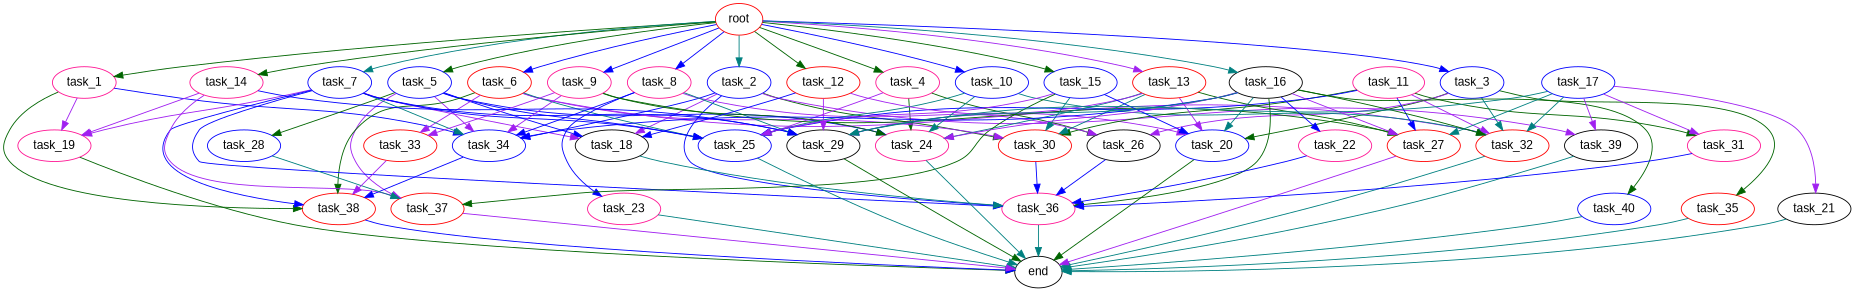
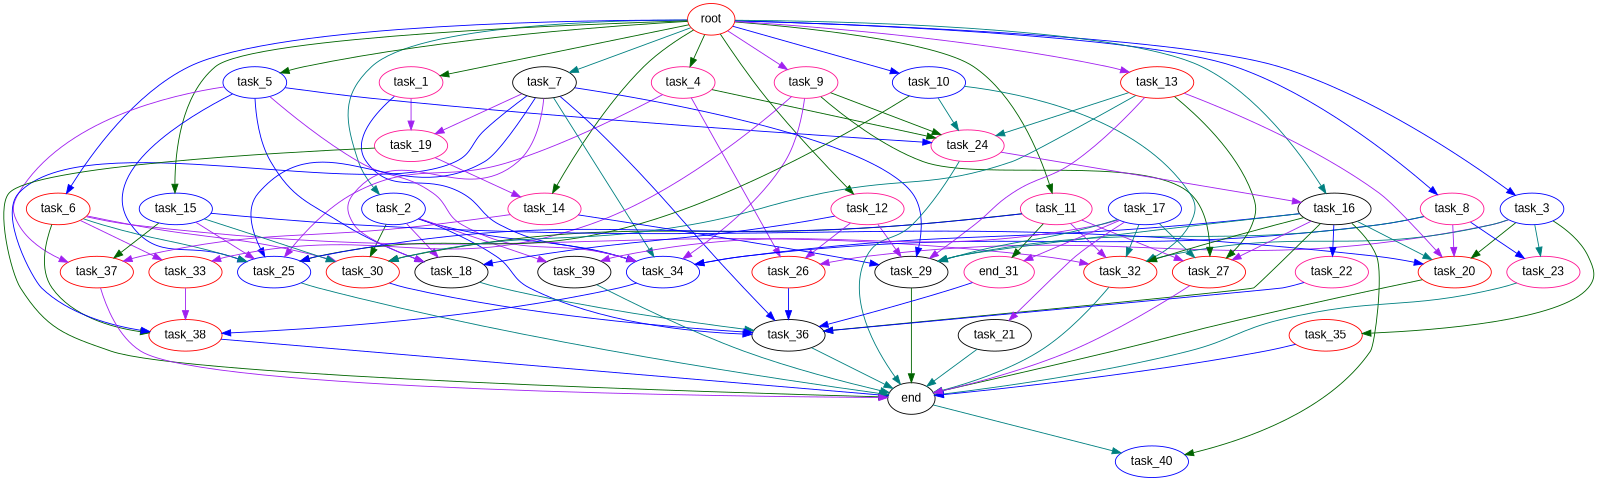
(666, 48) -> (754, 48)
none -> (926, 49)
(340, 83) -> (544, 83)
(823, 83) -> (868, 209)
(1404, 110) -> (1128, 239)
(145, 113) -> (489, 183)
(868, 113) -> (653, 219)
(1009, 114) -> (734, 173)
(1096, 116) -> (1190, 184)
(244, 146) -> none
(1124, 146) -> (789, 272)
(1212, 146) -> (1455, 272)
(1724, 146) -> (999, 272)
(100, 196) -> none
(1038, 209) -> (789, 335)
none -> (1537, 236)
(1327, 249) -> (1023, 428)
(1381, 256) -> (1120, 374)
